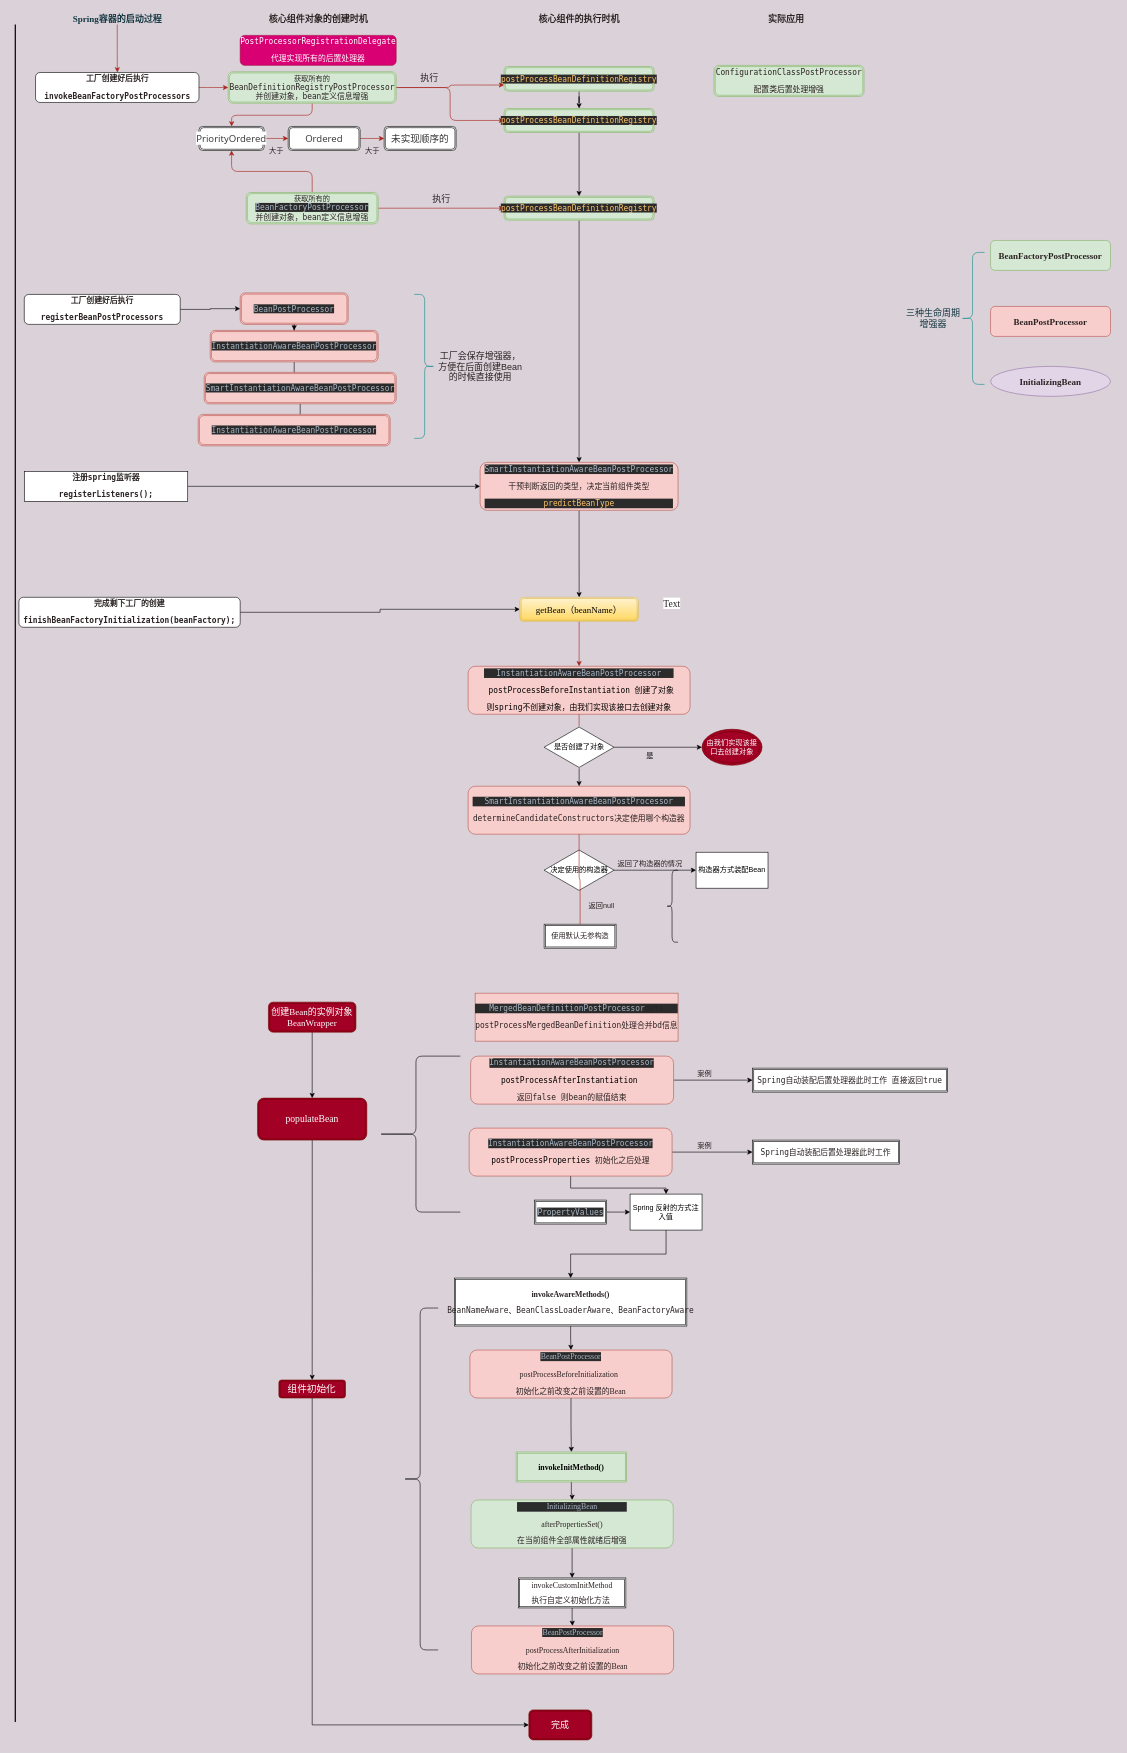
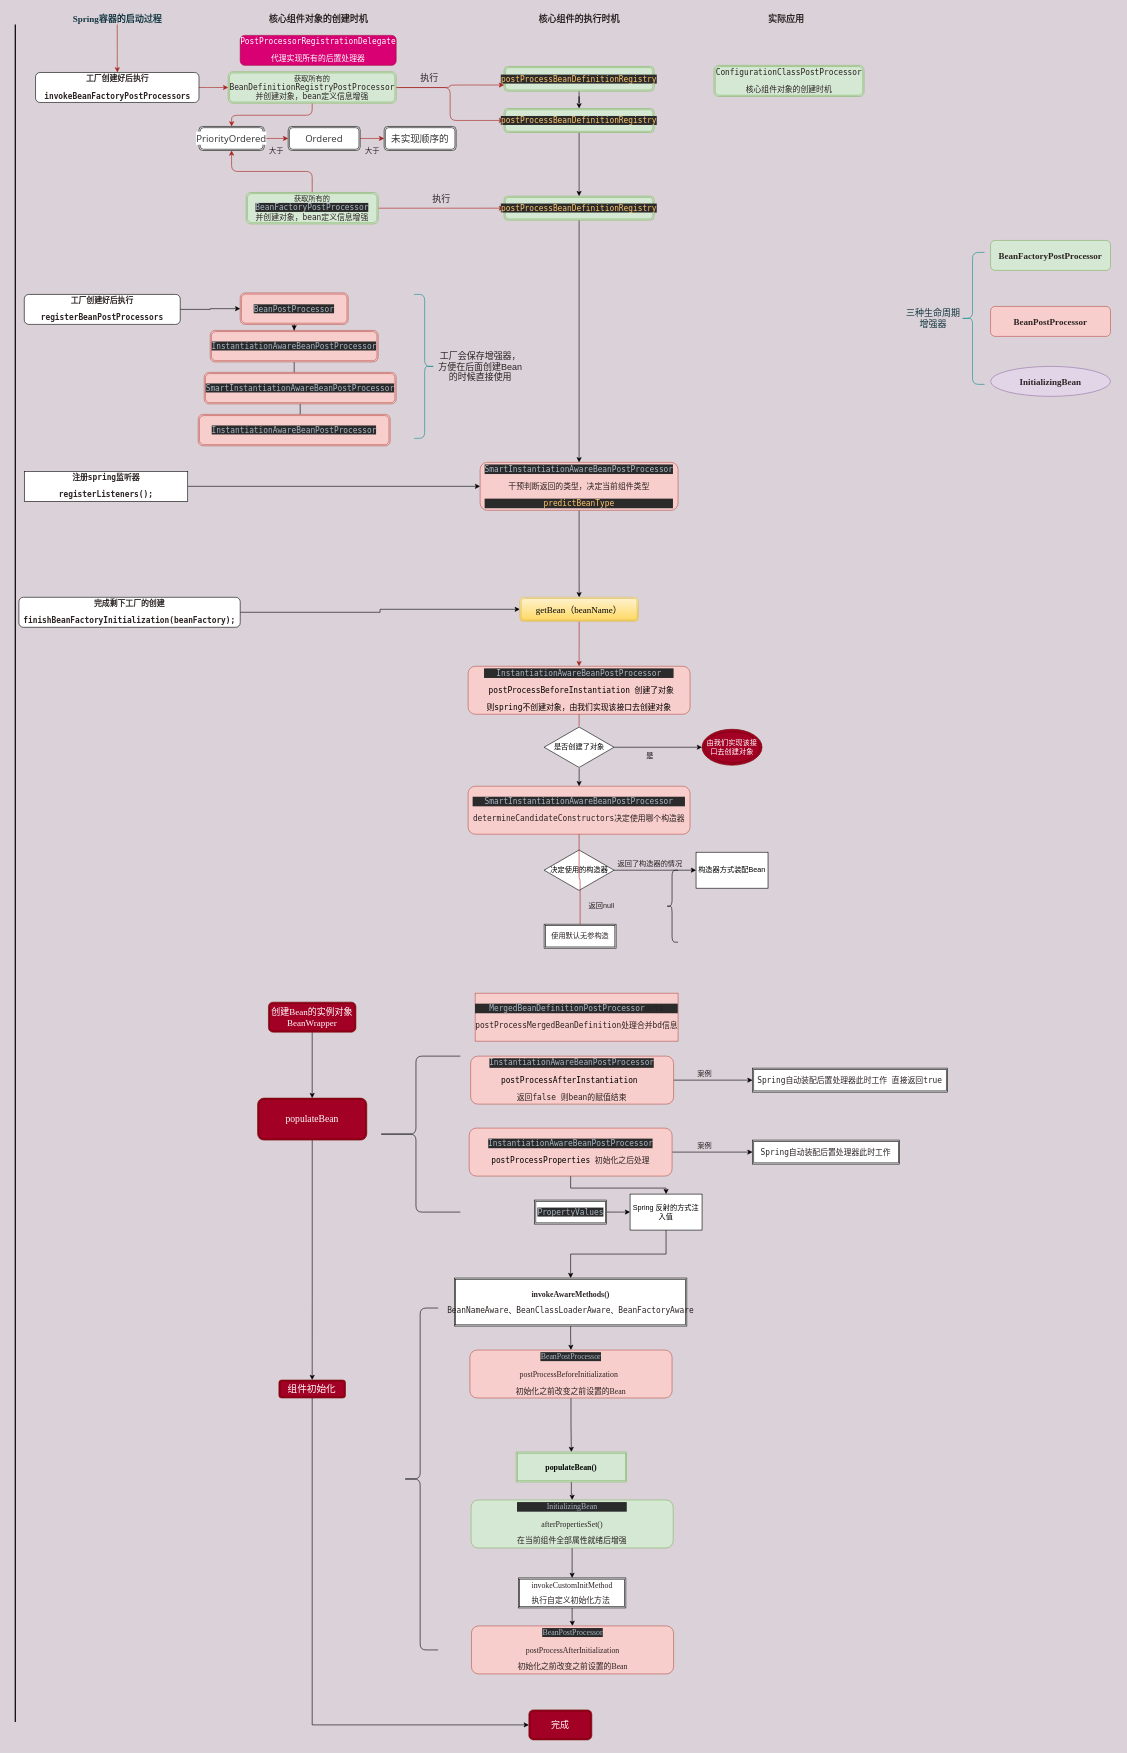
(789, 81) -> (789, 81)
(672, 603) -> none
(572, 1467) -> (572, 1467)
